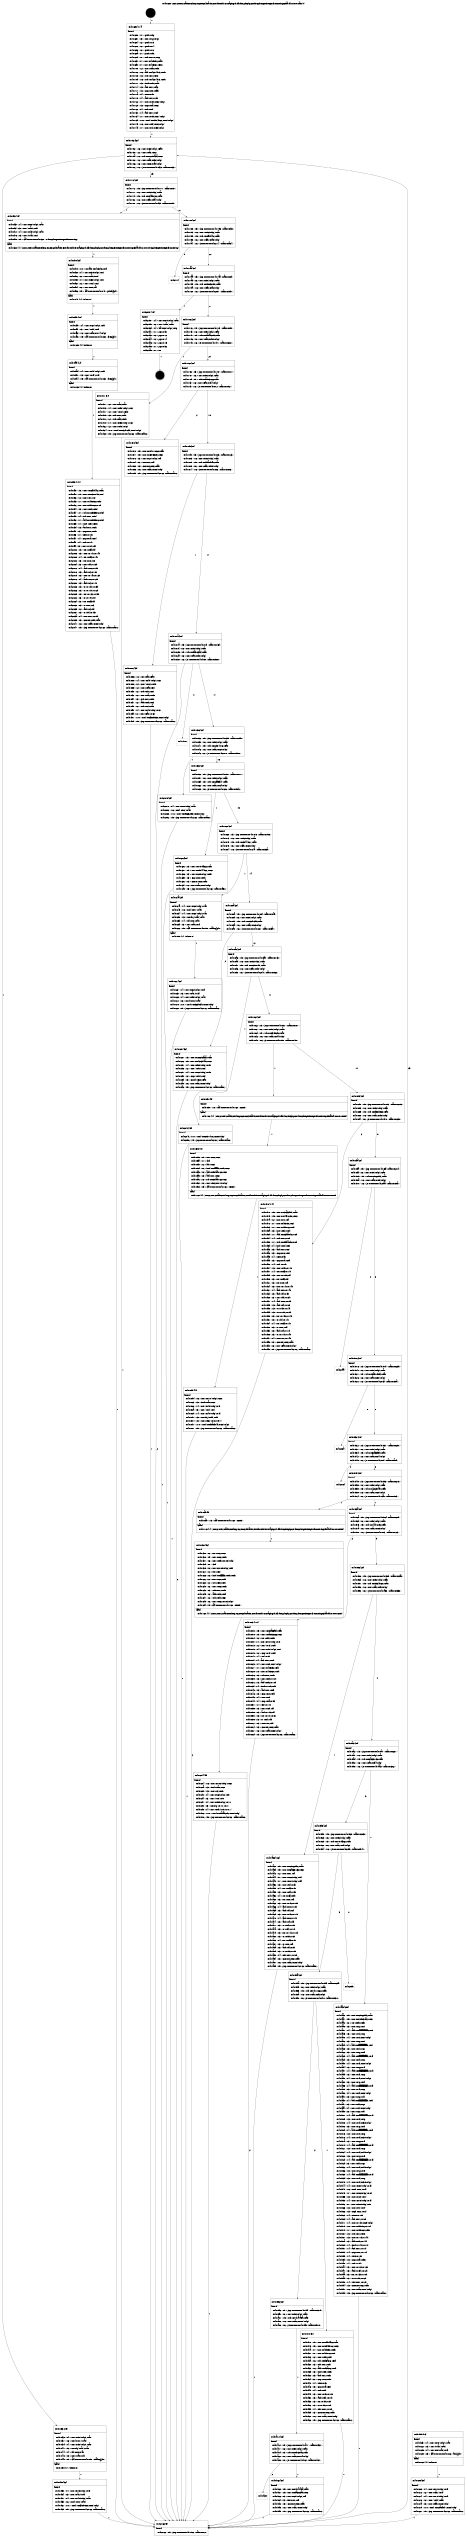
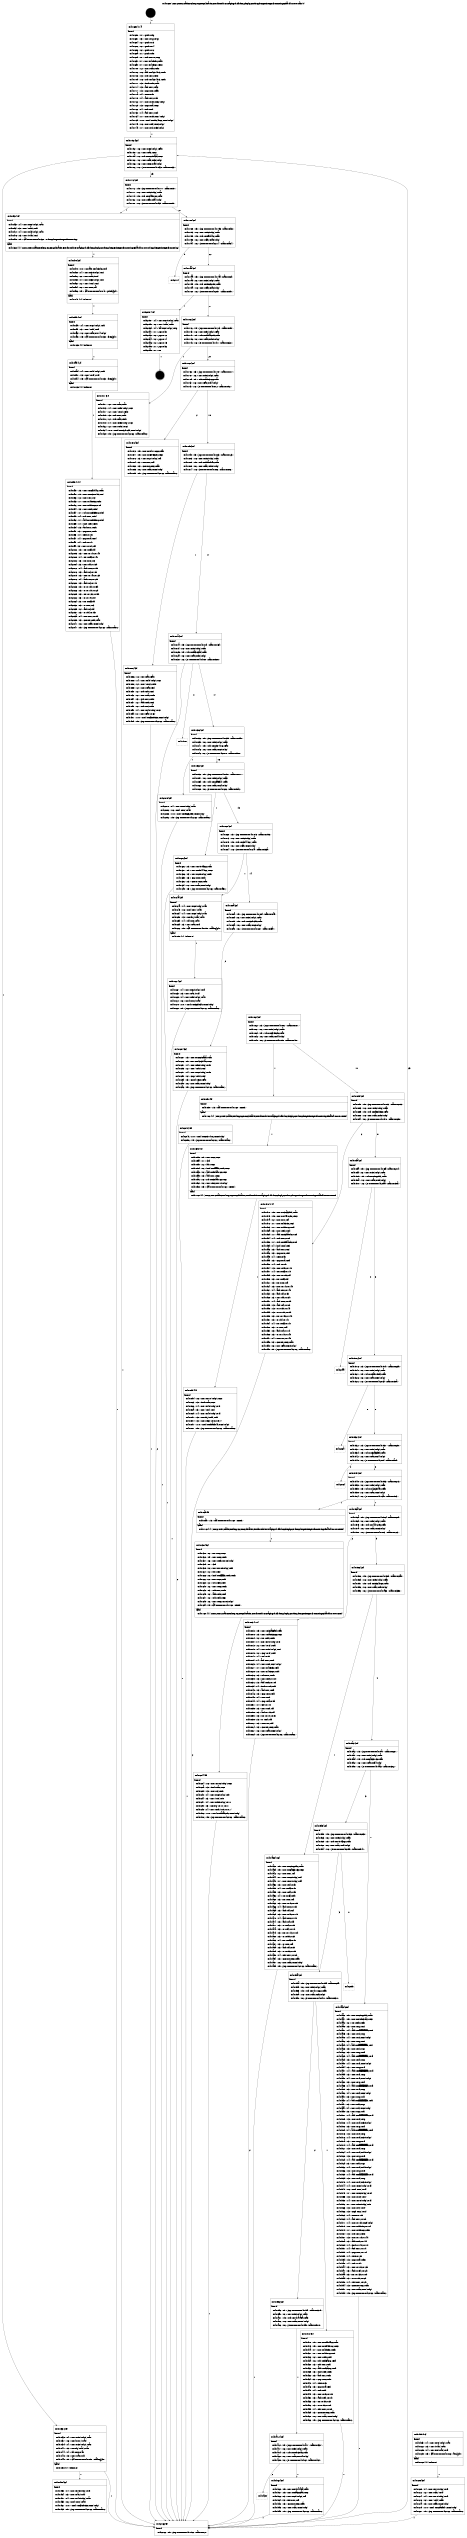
(254, 961) -> none
(125, 2523) -> (111, 2515)
